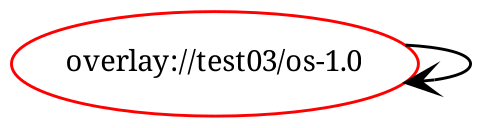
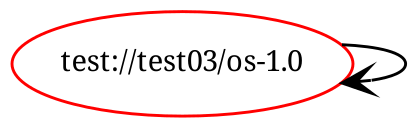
(215, 64) -> (182, 64)
